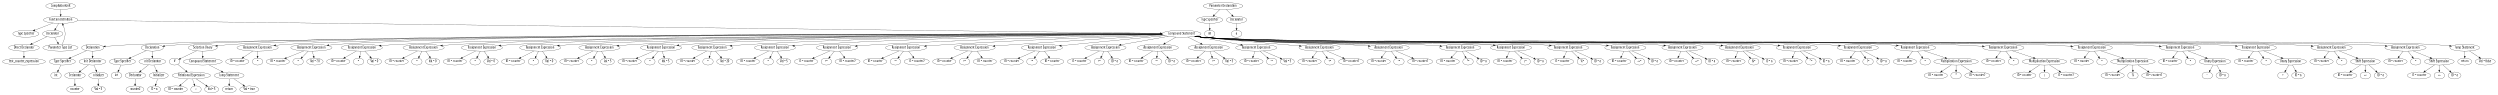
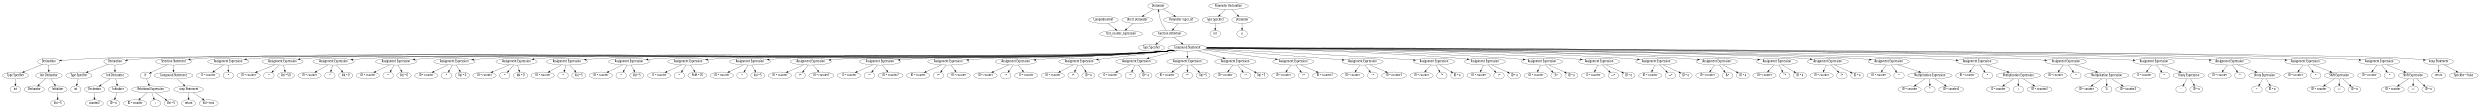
(61, 12) -> (1111, 26)
(203, 48) -> (173, 62)
(315, 62) -> (286, 75)
(725, 62) -> (697, 75)
(2485, 62) -> (2464, 75)
(75, 89) -> none
